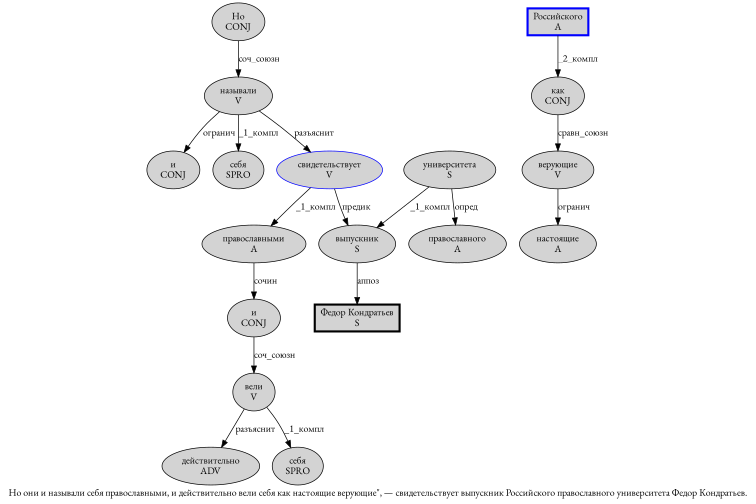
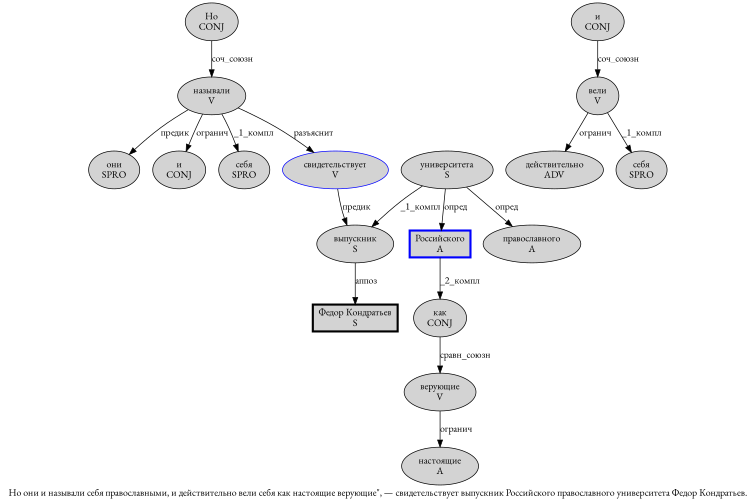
none -> (114, 170)
none -> (444, 206)
(254, 244) -> none
(256, 429) -> (596, 133)
